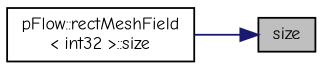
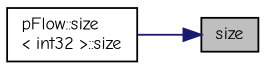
(101, 35) -> (72, 35)
